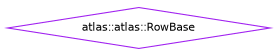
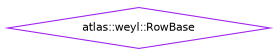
(139, 28) -> (139, 28)
